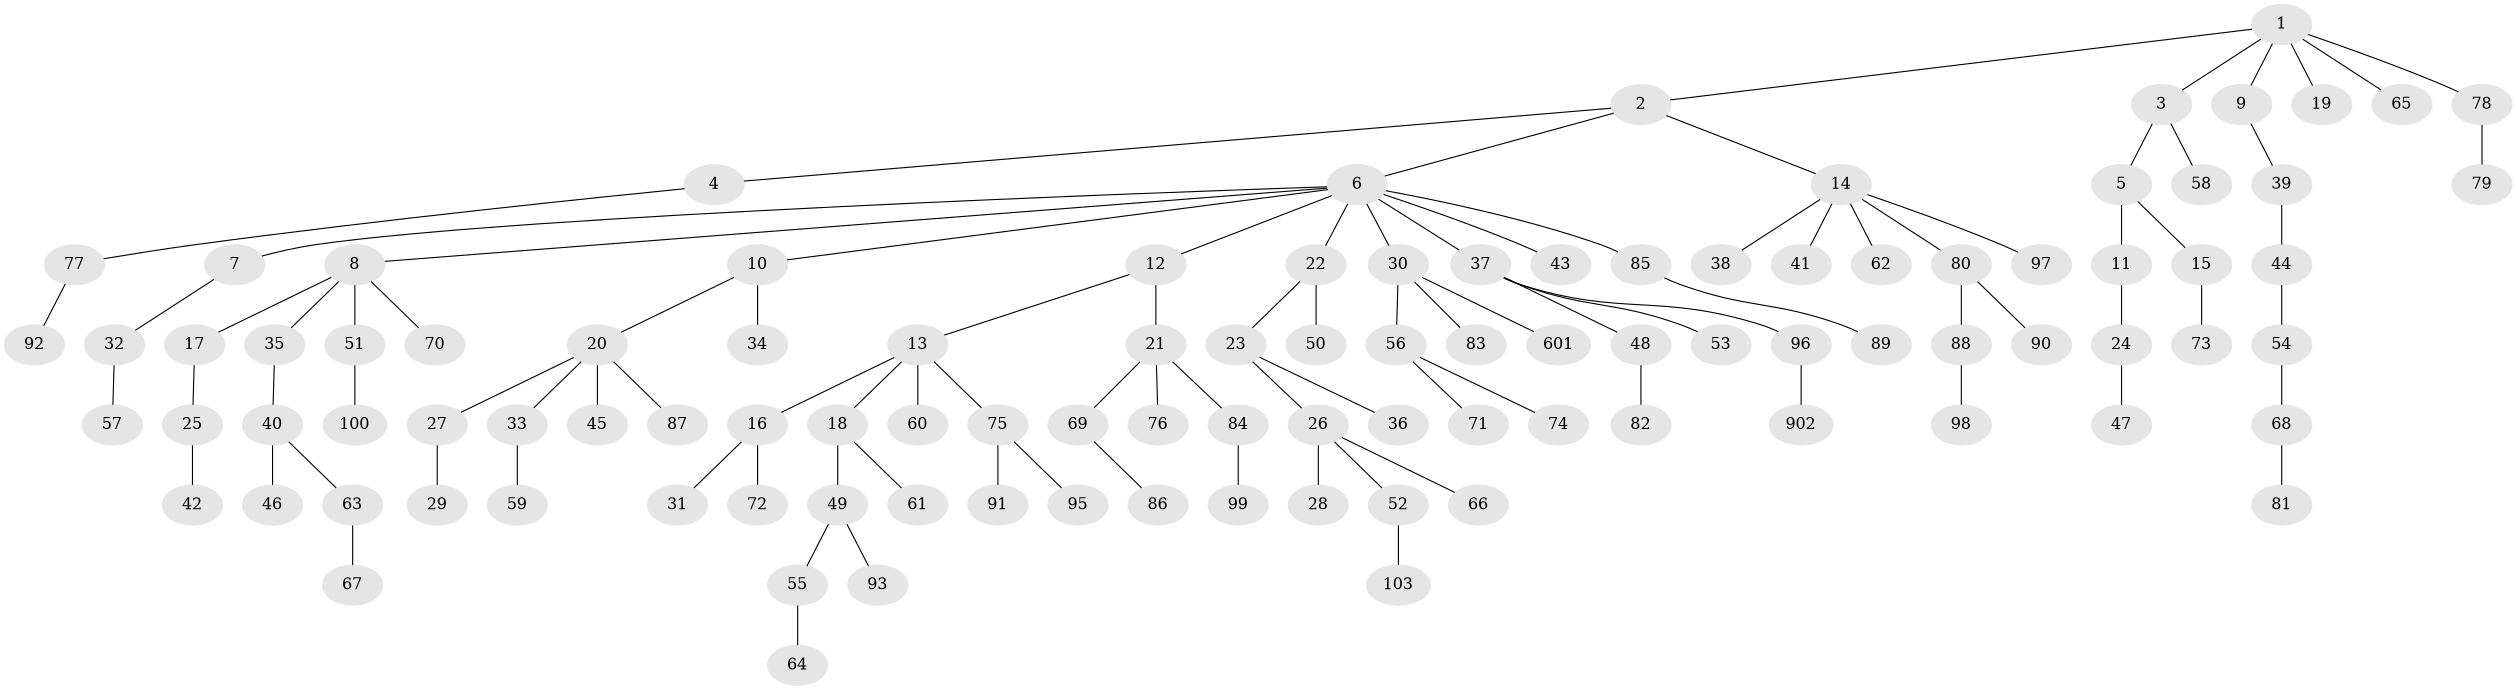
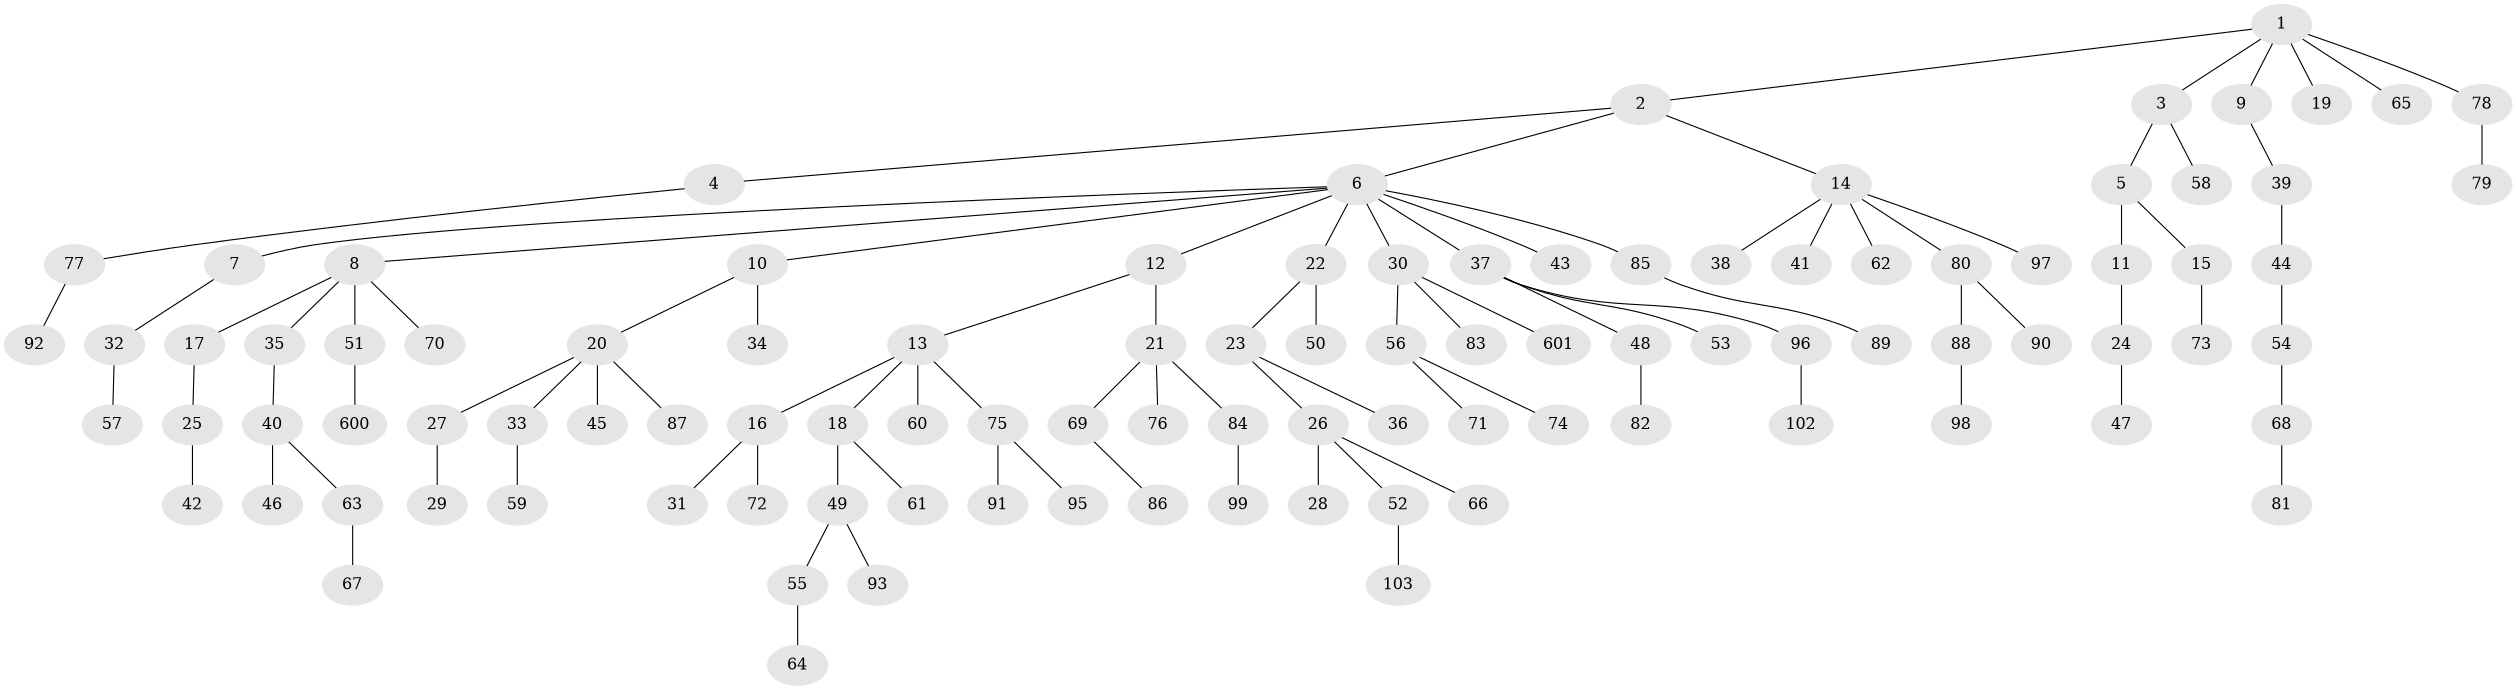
(355, 425) -> (355, 425)
(1801, 425) -> (1801, 425)
